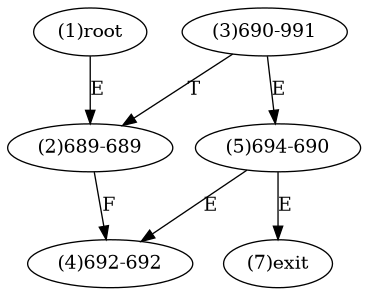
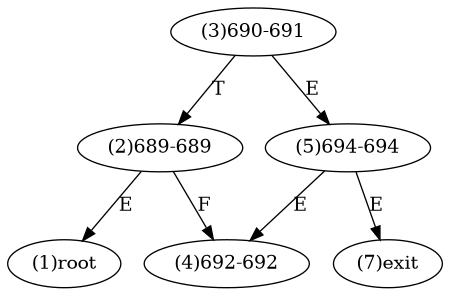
(265, 32) -> (253, 32)
(90, 83) -> (116, 201)
(278, 148) -> (348, 148)
